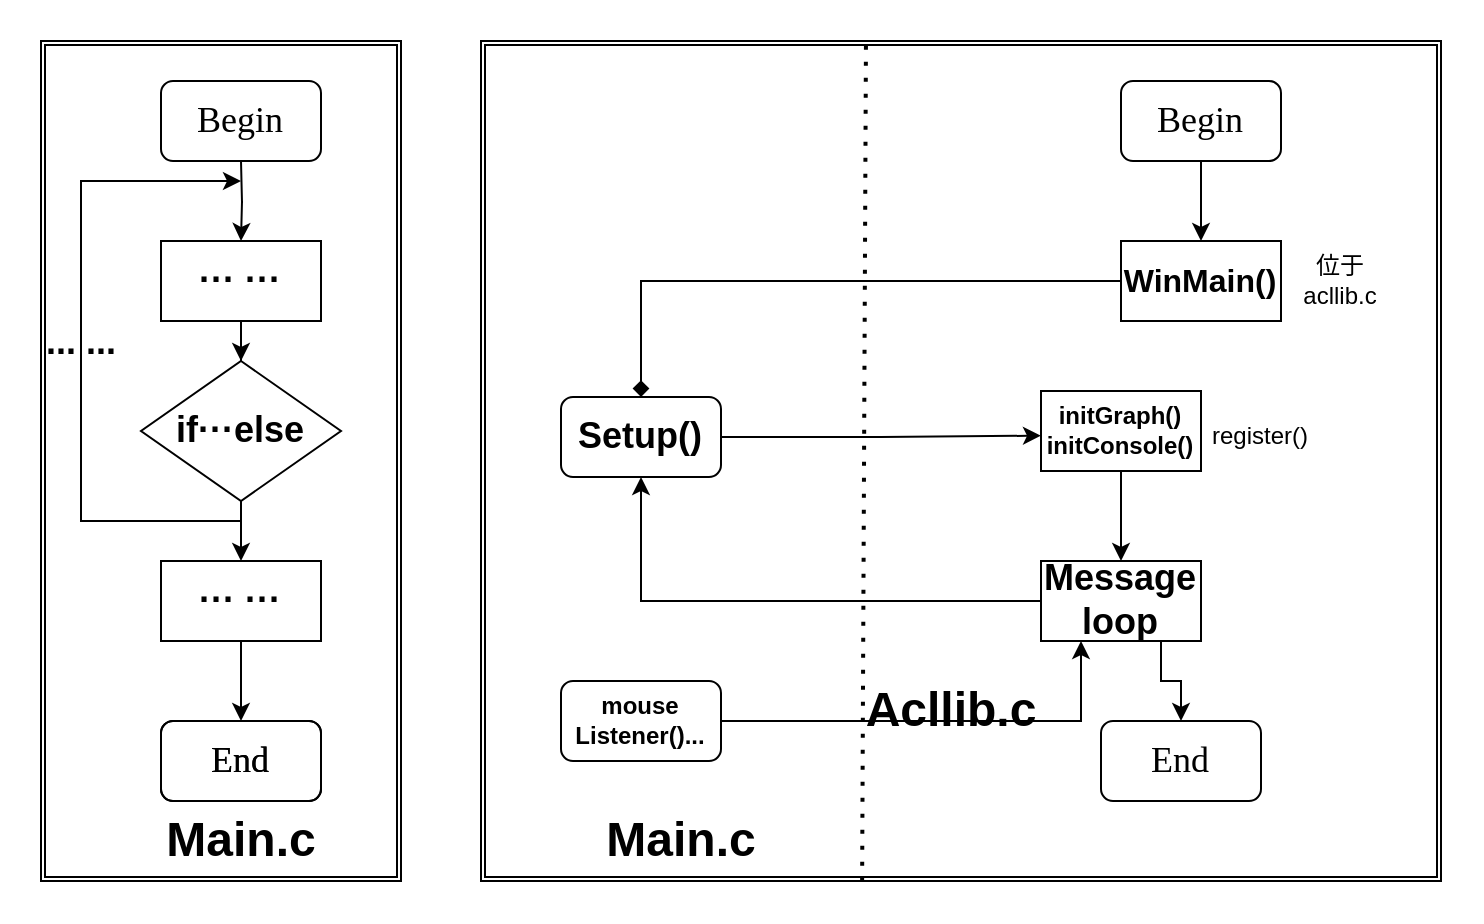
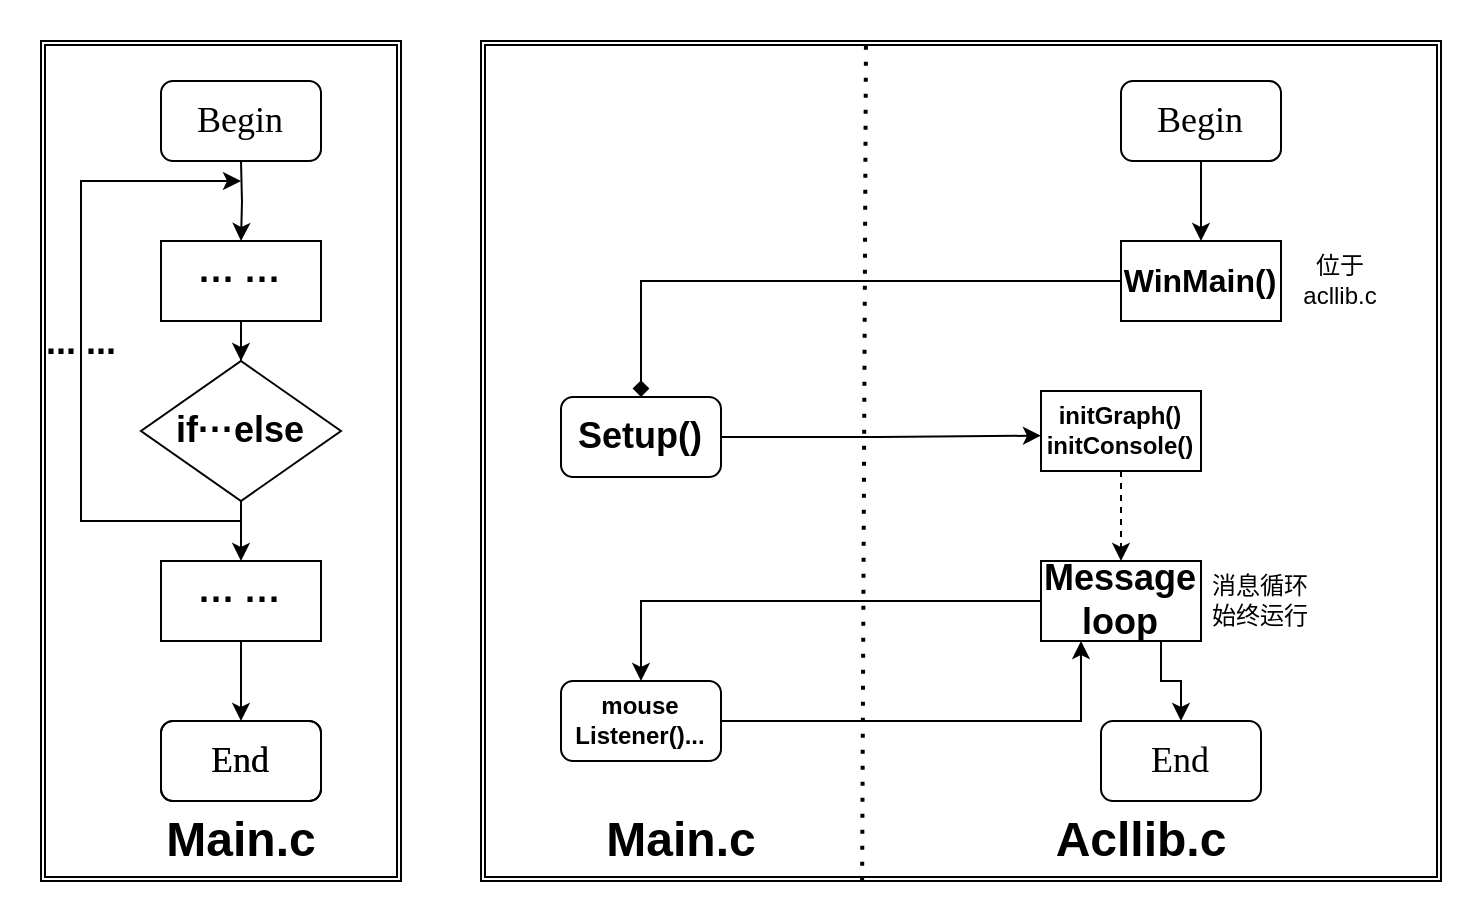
(1261, 437) -> none
(1121, 508) -> (1121, 508)
(641, 547) -> (641, 633)
none -> (1261, 601)
(951, 711) -> (1141, 841)
